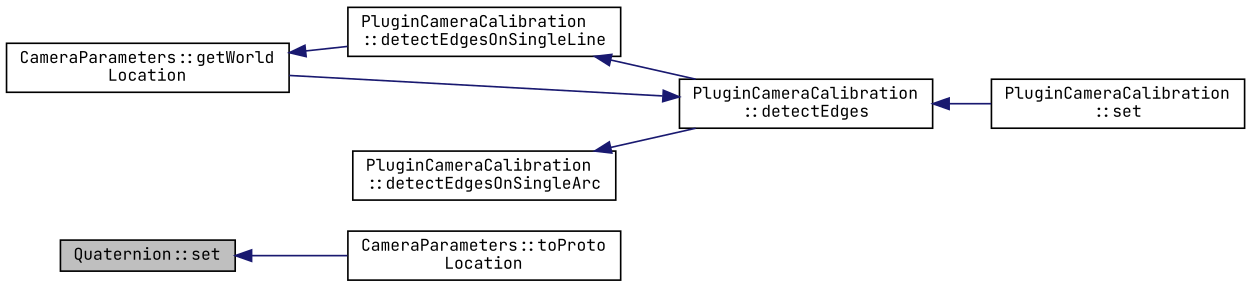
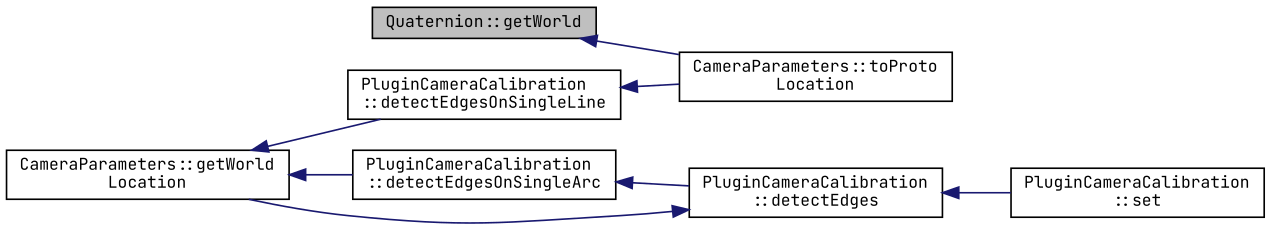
(653, 70) -> (658, 85)
none -> (329, 175)
(148, 256) -> (484, 23)
